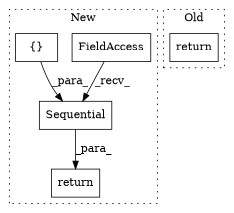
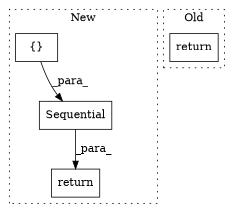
(111, 48) -> none
